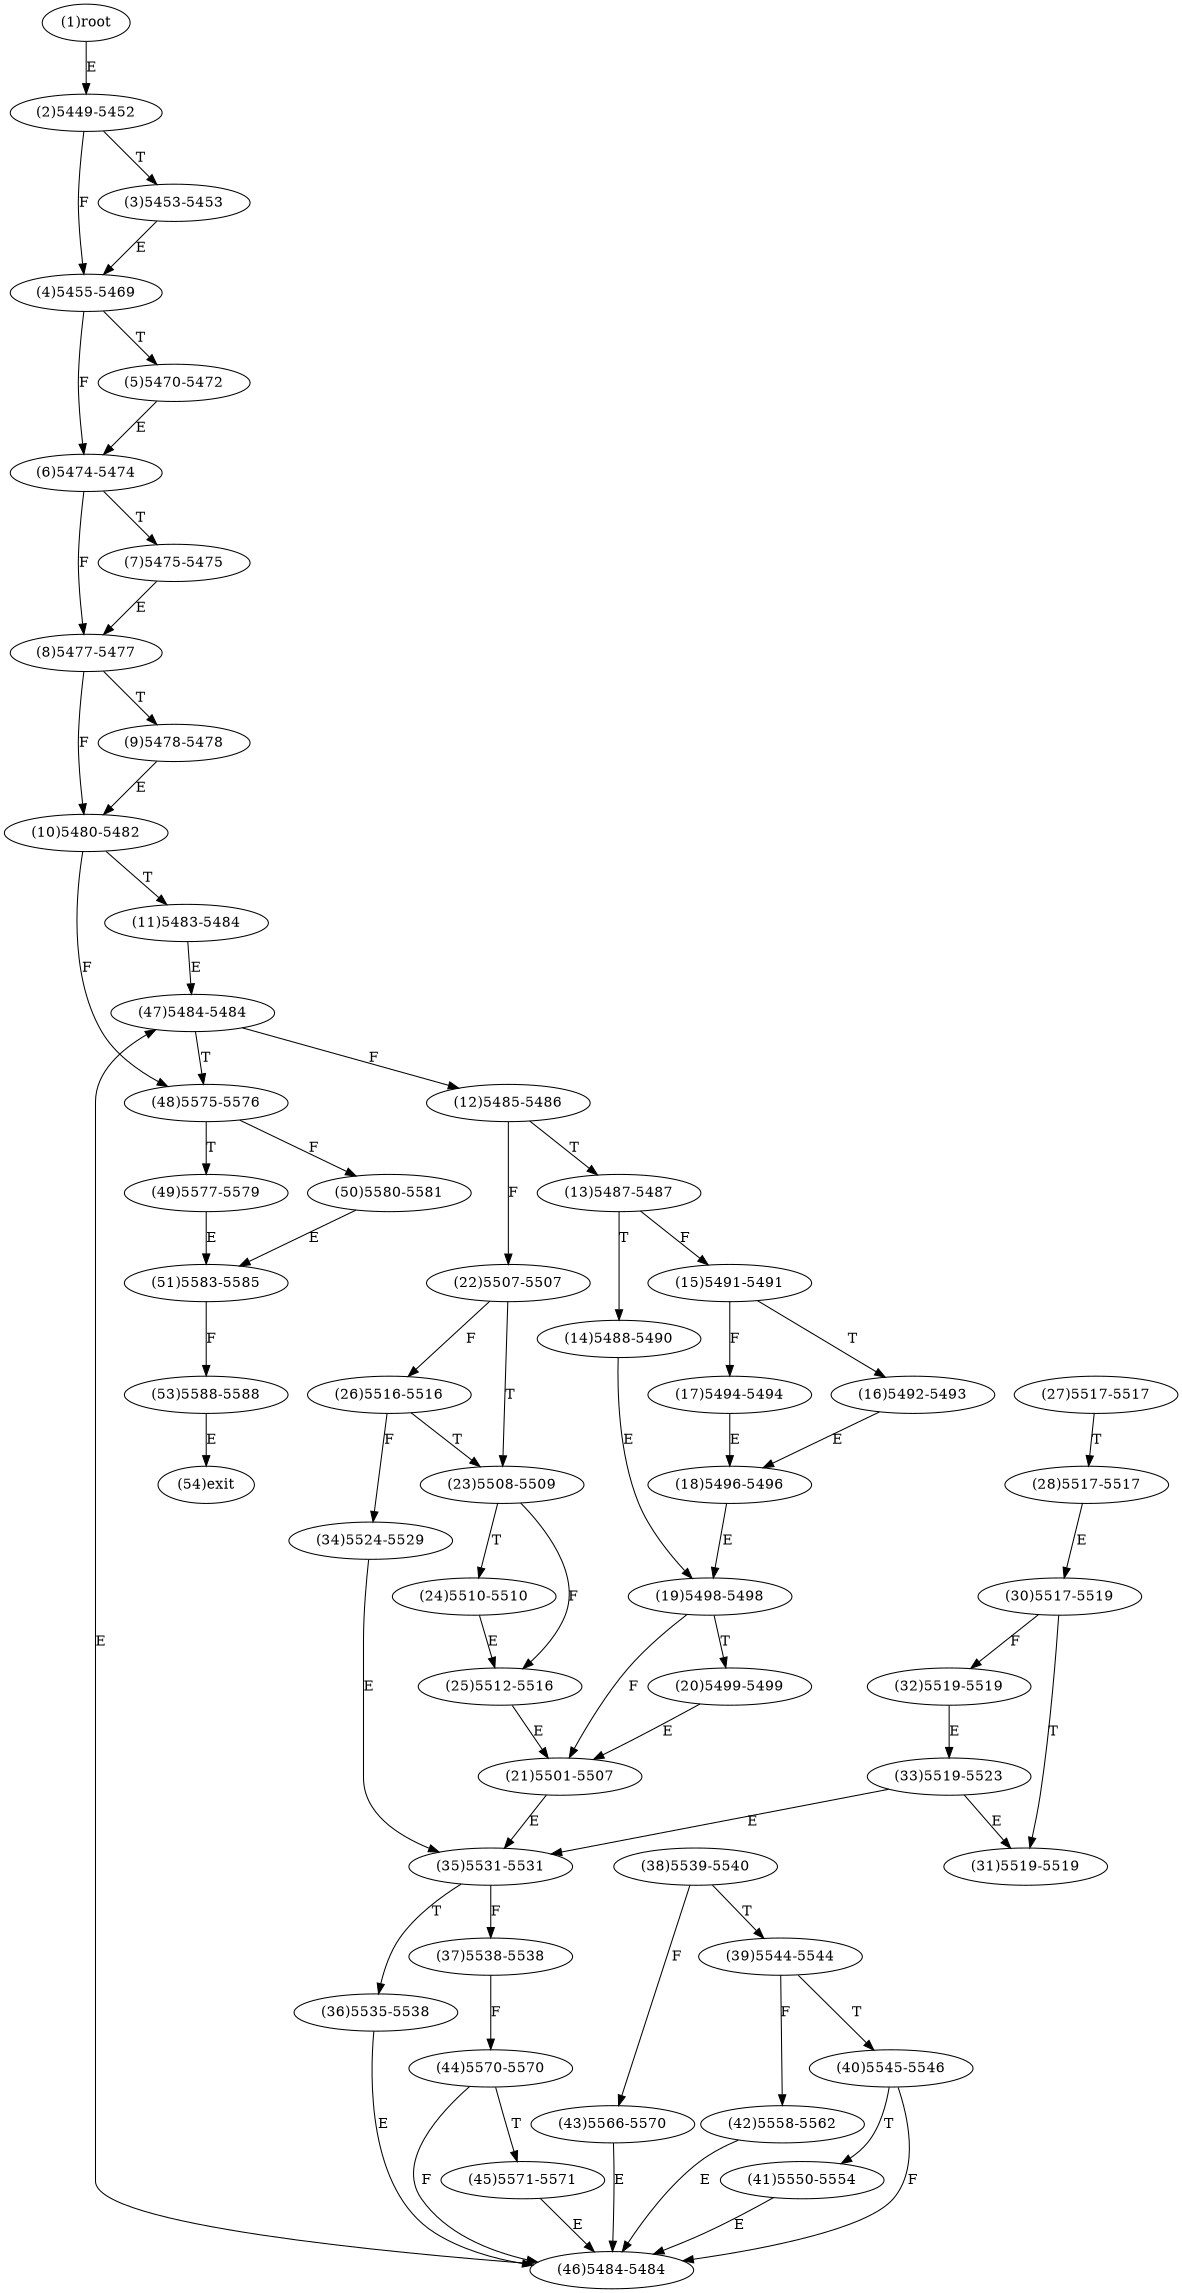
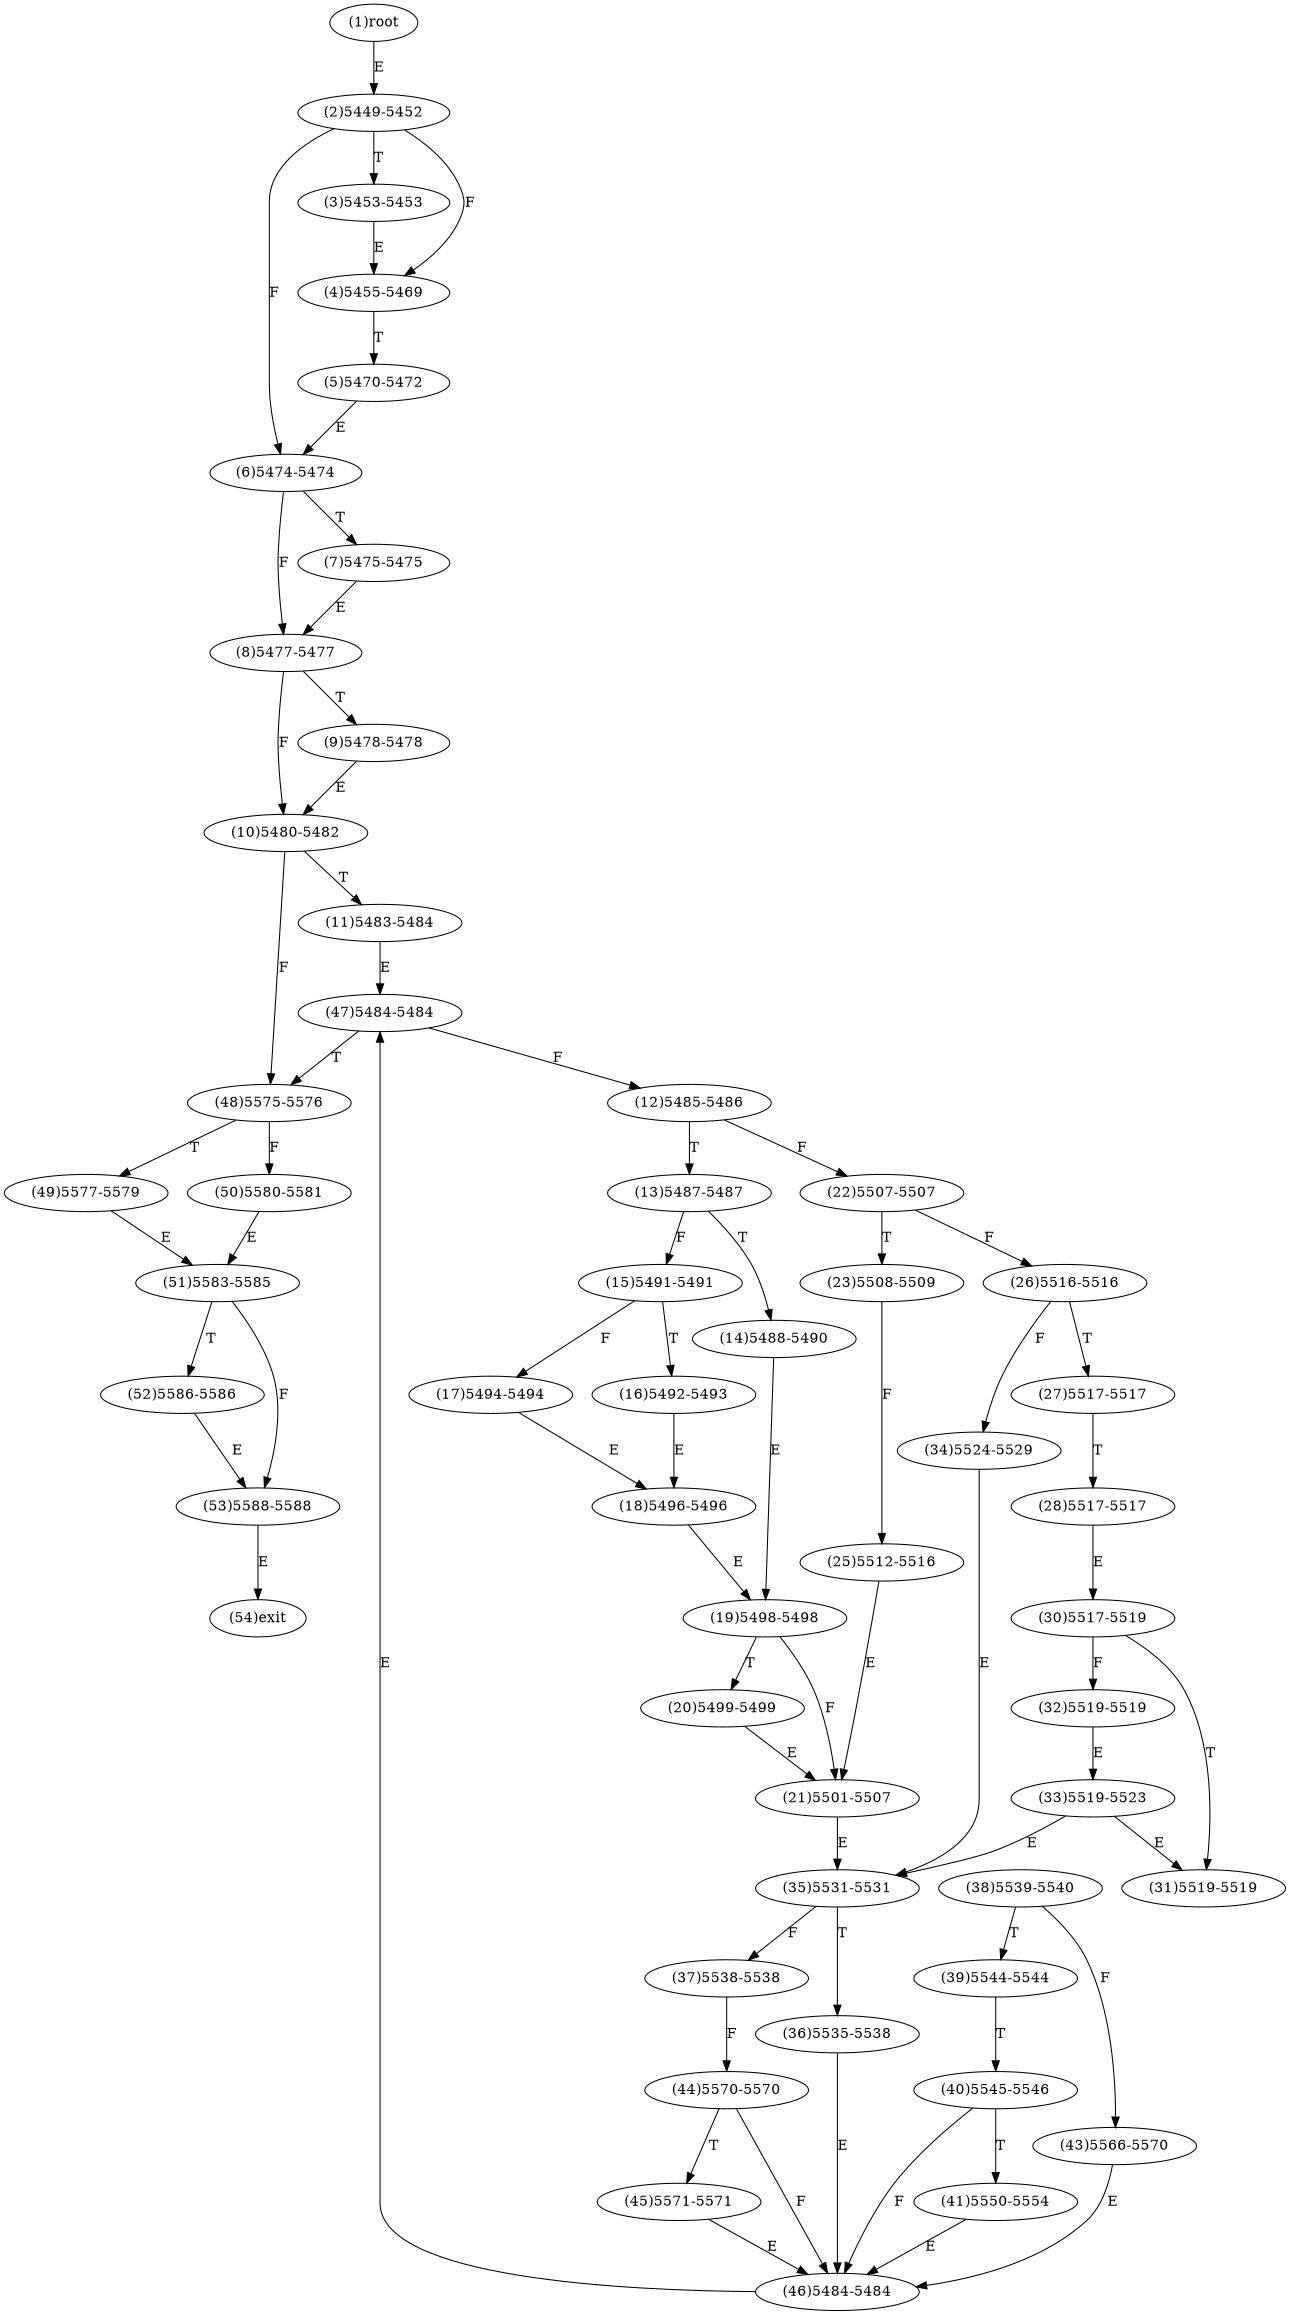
(78, 378) -> (269, 272)
none -> (182, 1395)
(441, 1436) -> (1078, 1334)
(474, 1597) -> none
(783, 2124) -> none
